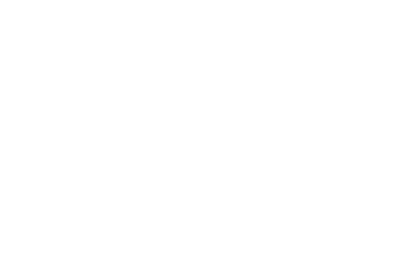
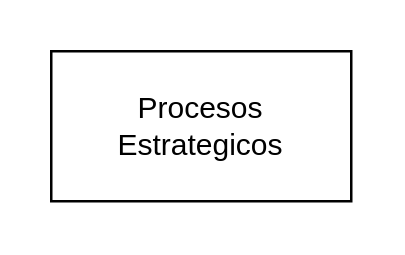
none -> (201, 126)
